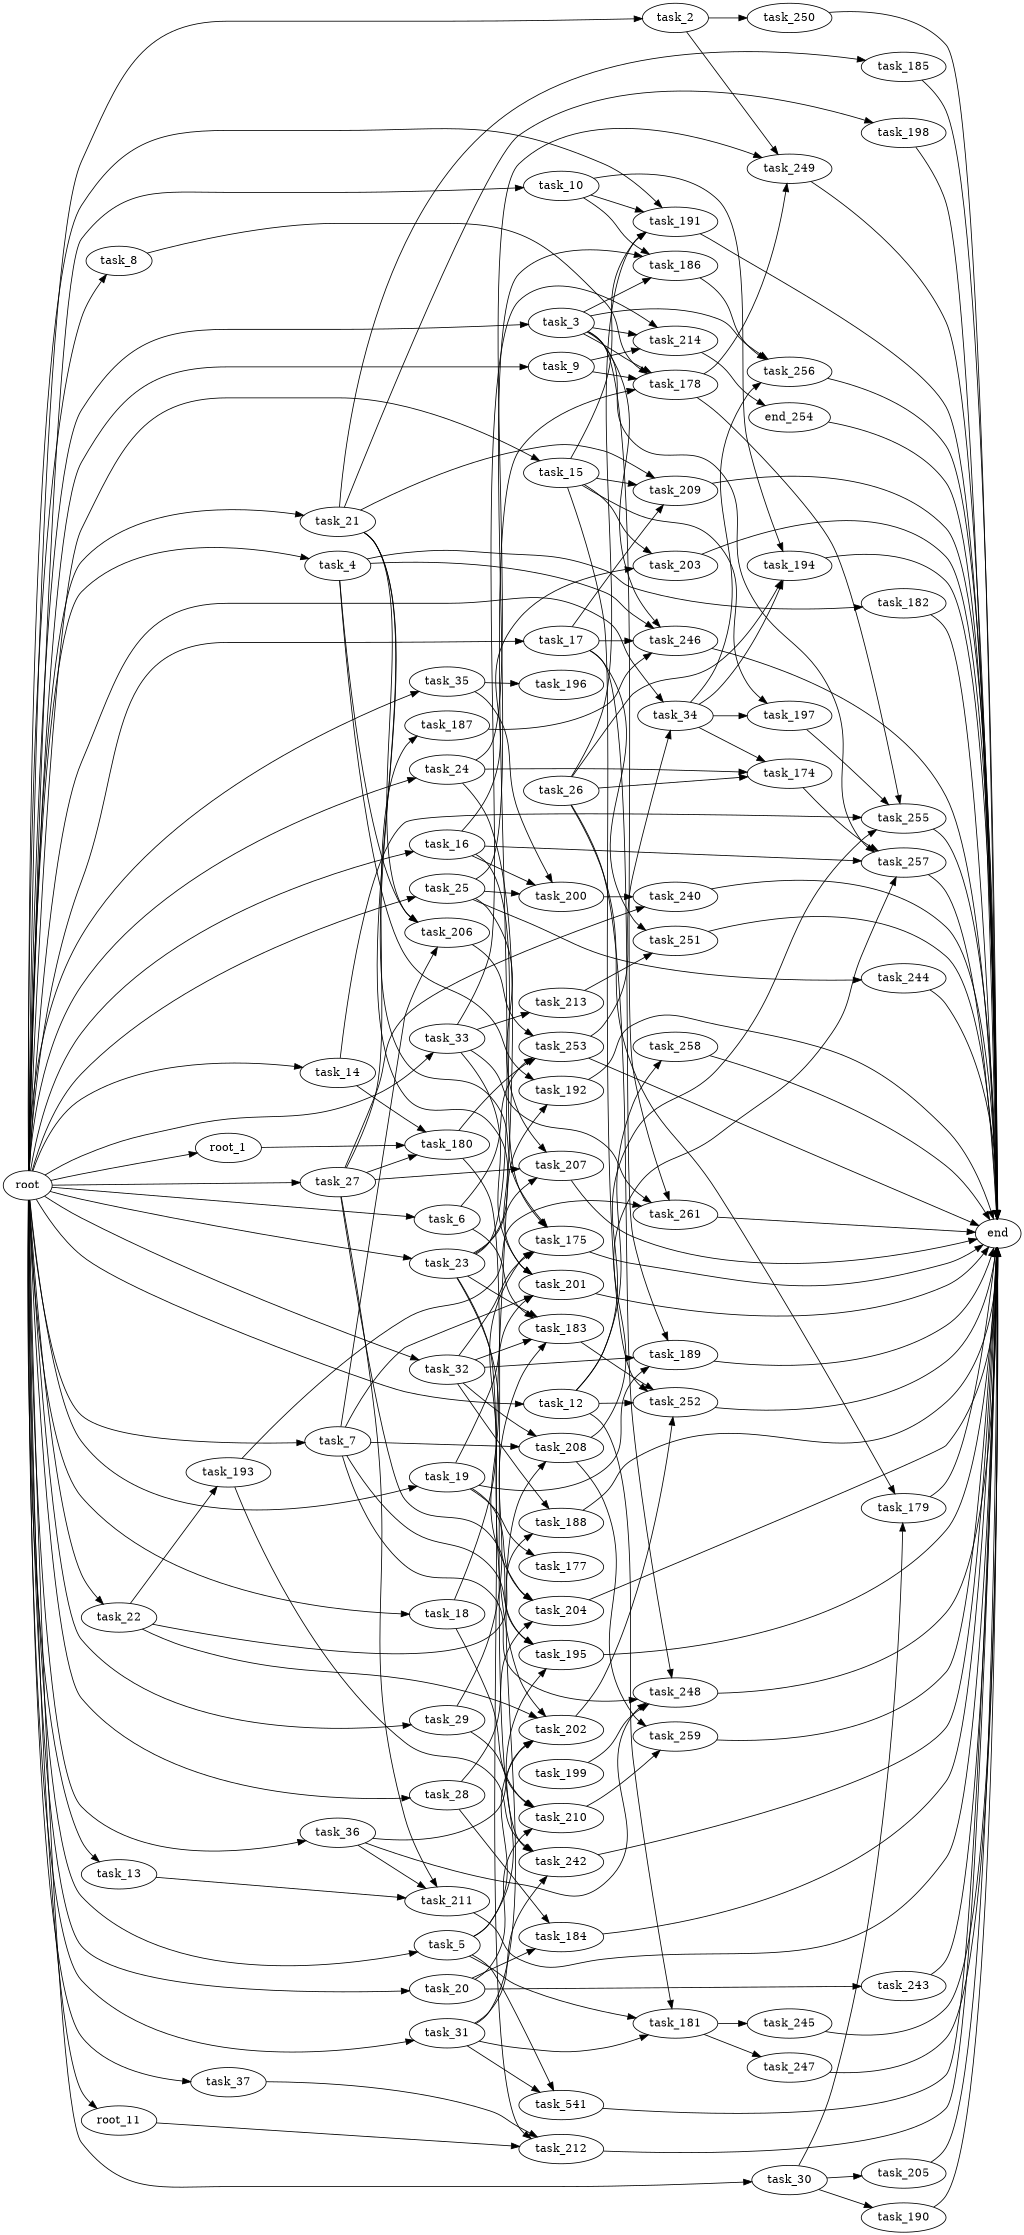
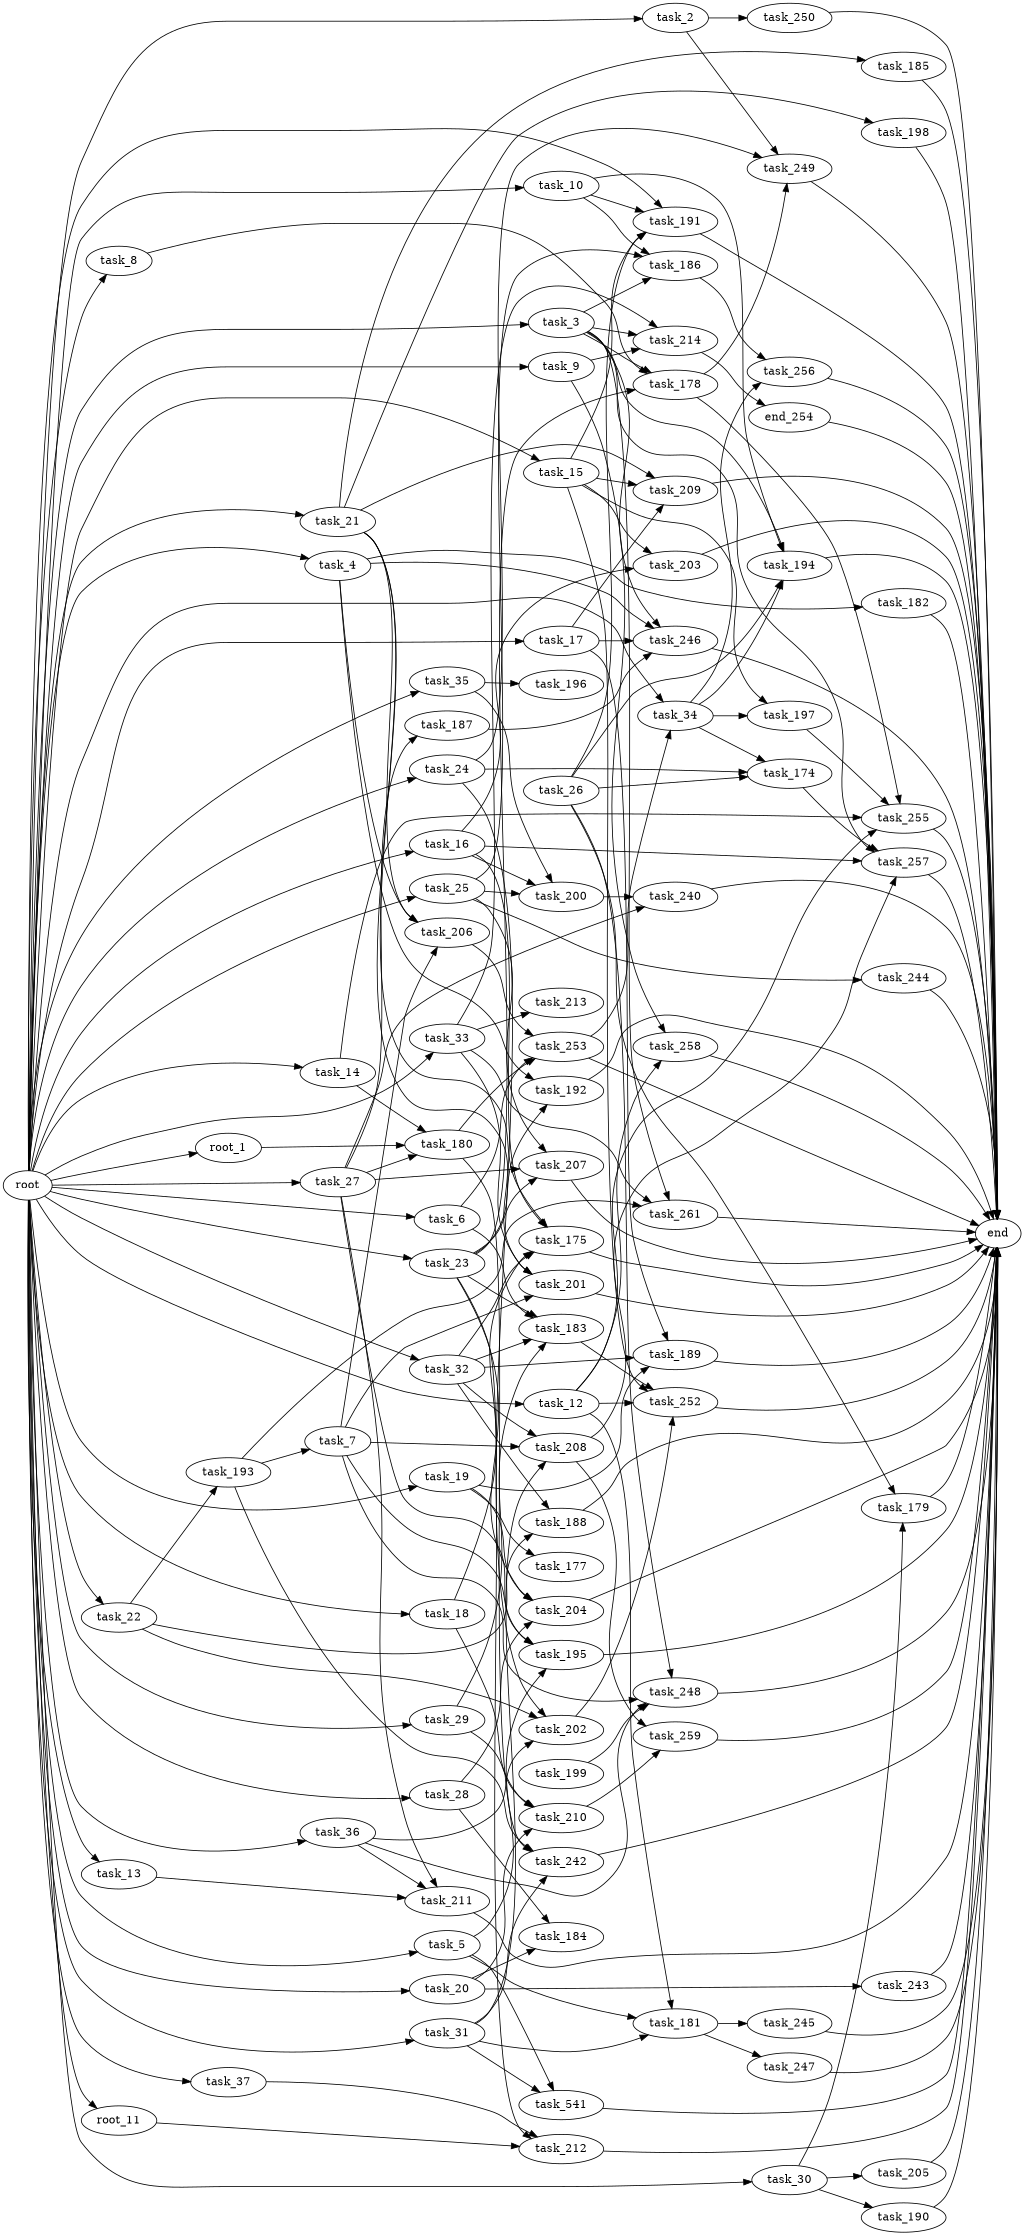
(683, 310) -> (690, 427)
(602, 373) -> (622, 670)
(675, 941) -> none
(80, 1414) -> (282, 1457)
(476, 1423) -> none
(964, 1712) -> none
(505, 1843) -> none
